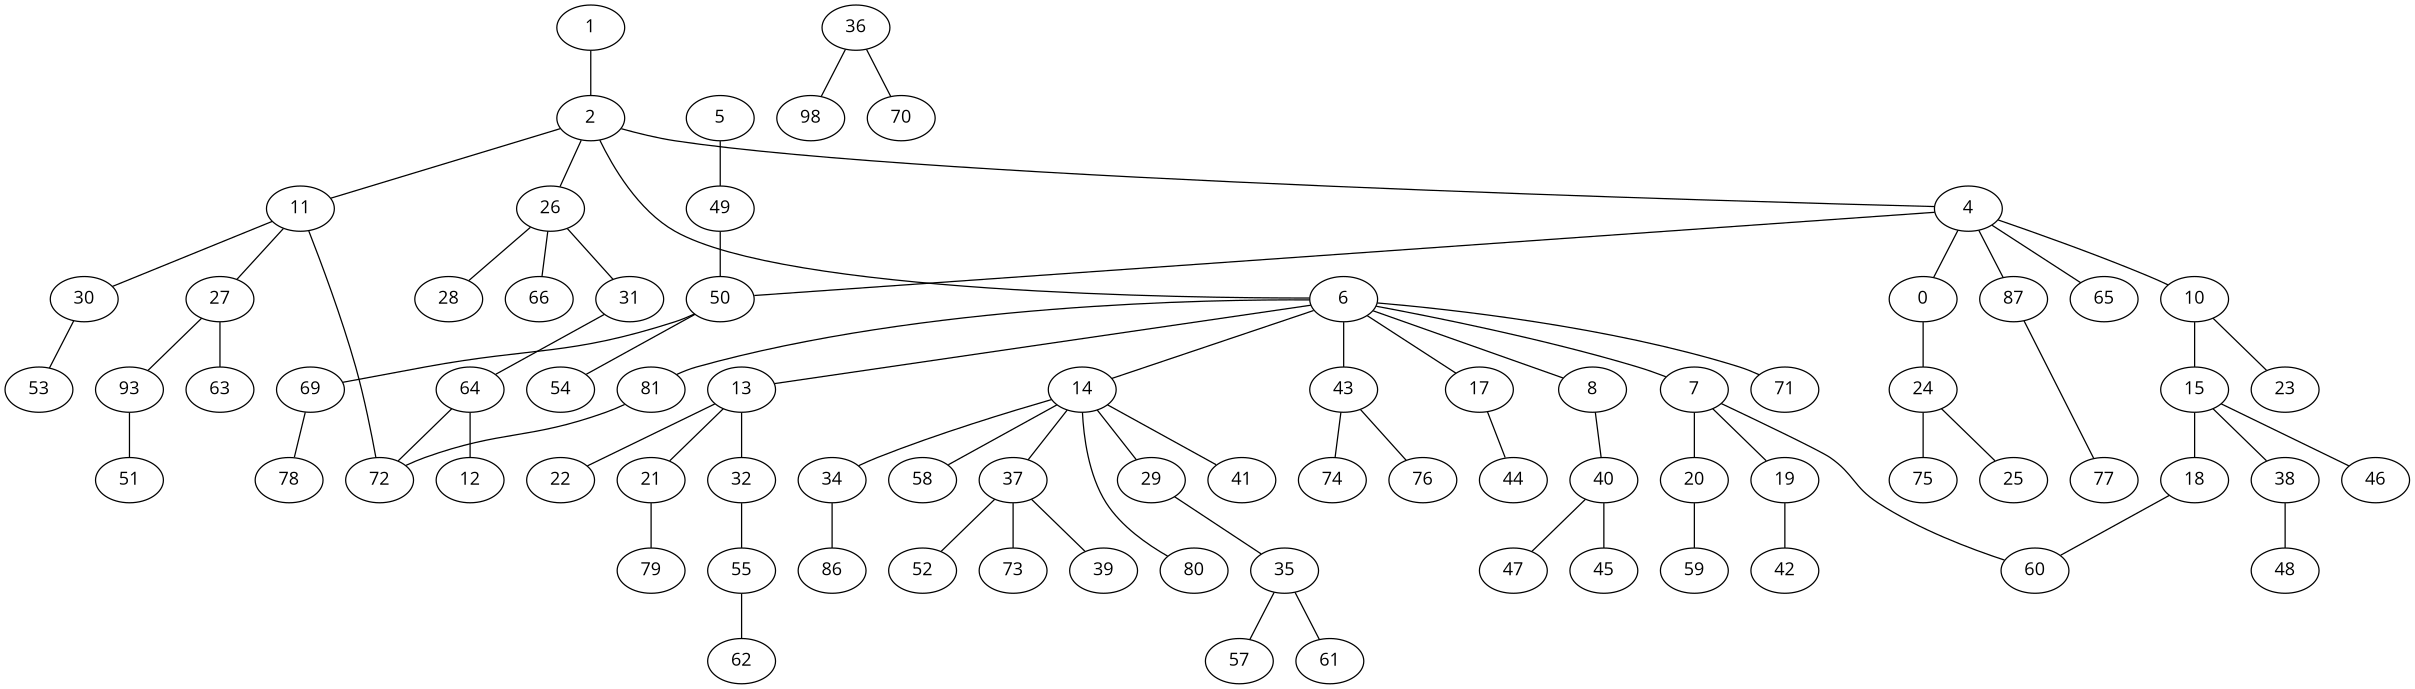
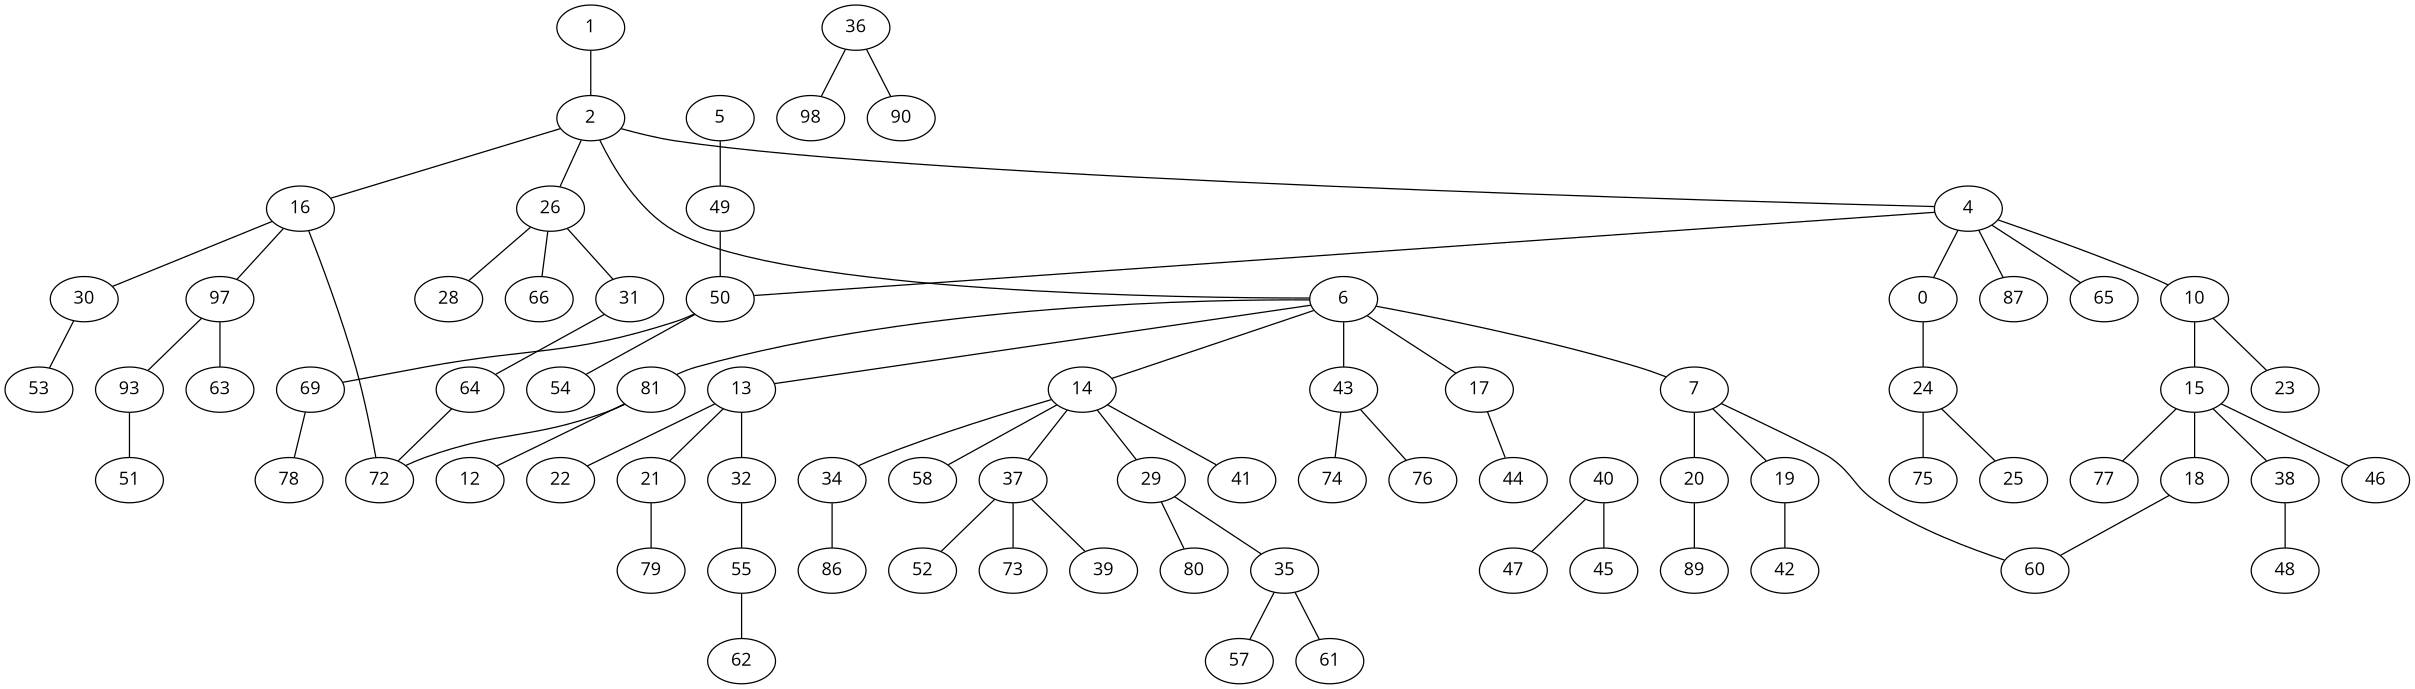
(901, 118) -> (901, 118)
(300, 209) -> (300, 209)
(220, 299) -> (220, 299)
(2059, 389) -> (2150, 435)
(1593, 390) -> none
(1785, 390) -> none
(470, 435) -> (561, 435)
(1103, 497) -> (1173, 525)
(1694, 571) -> (1694, 571)
